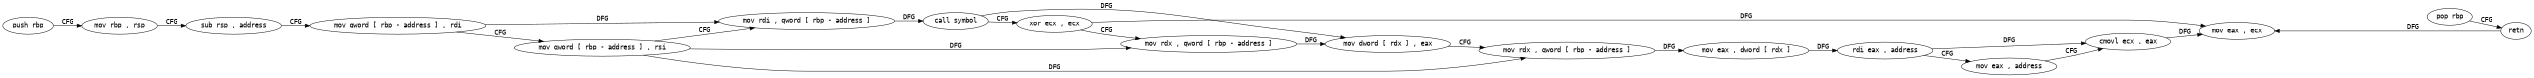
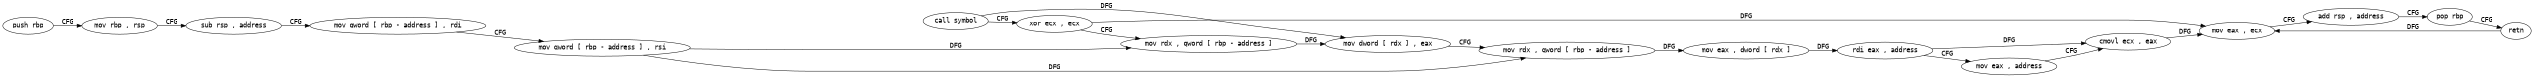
none -> (2351, 17)
(807, 21) -> none
